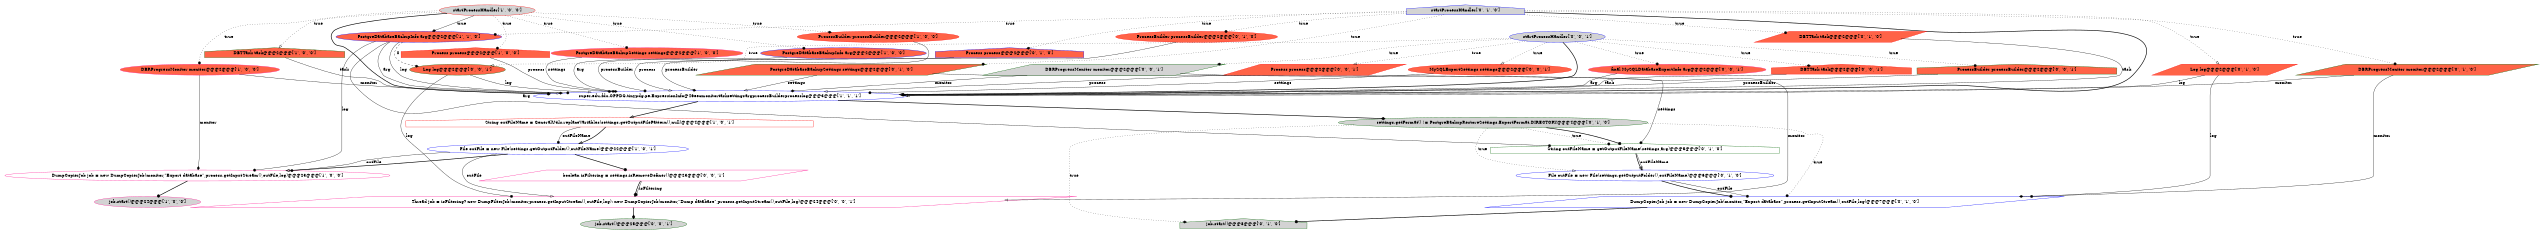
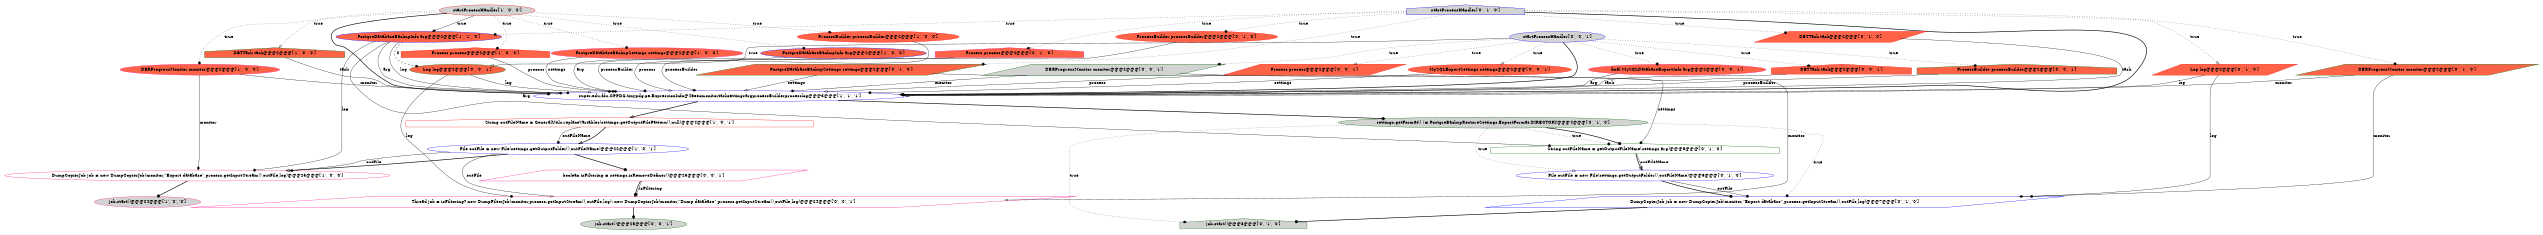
(999, 44) -> (999, 44)
(1010, 53) -> (1010, 53)
